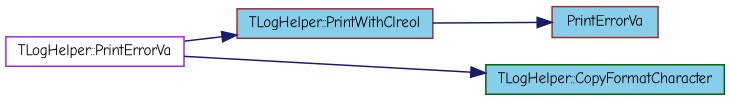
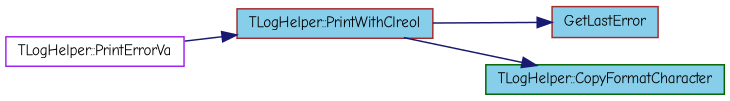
(605, 22) -> (605, 22)
(327, 64) -> (463, 50)
